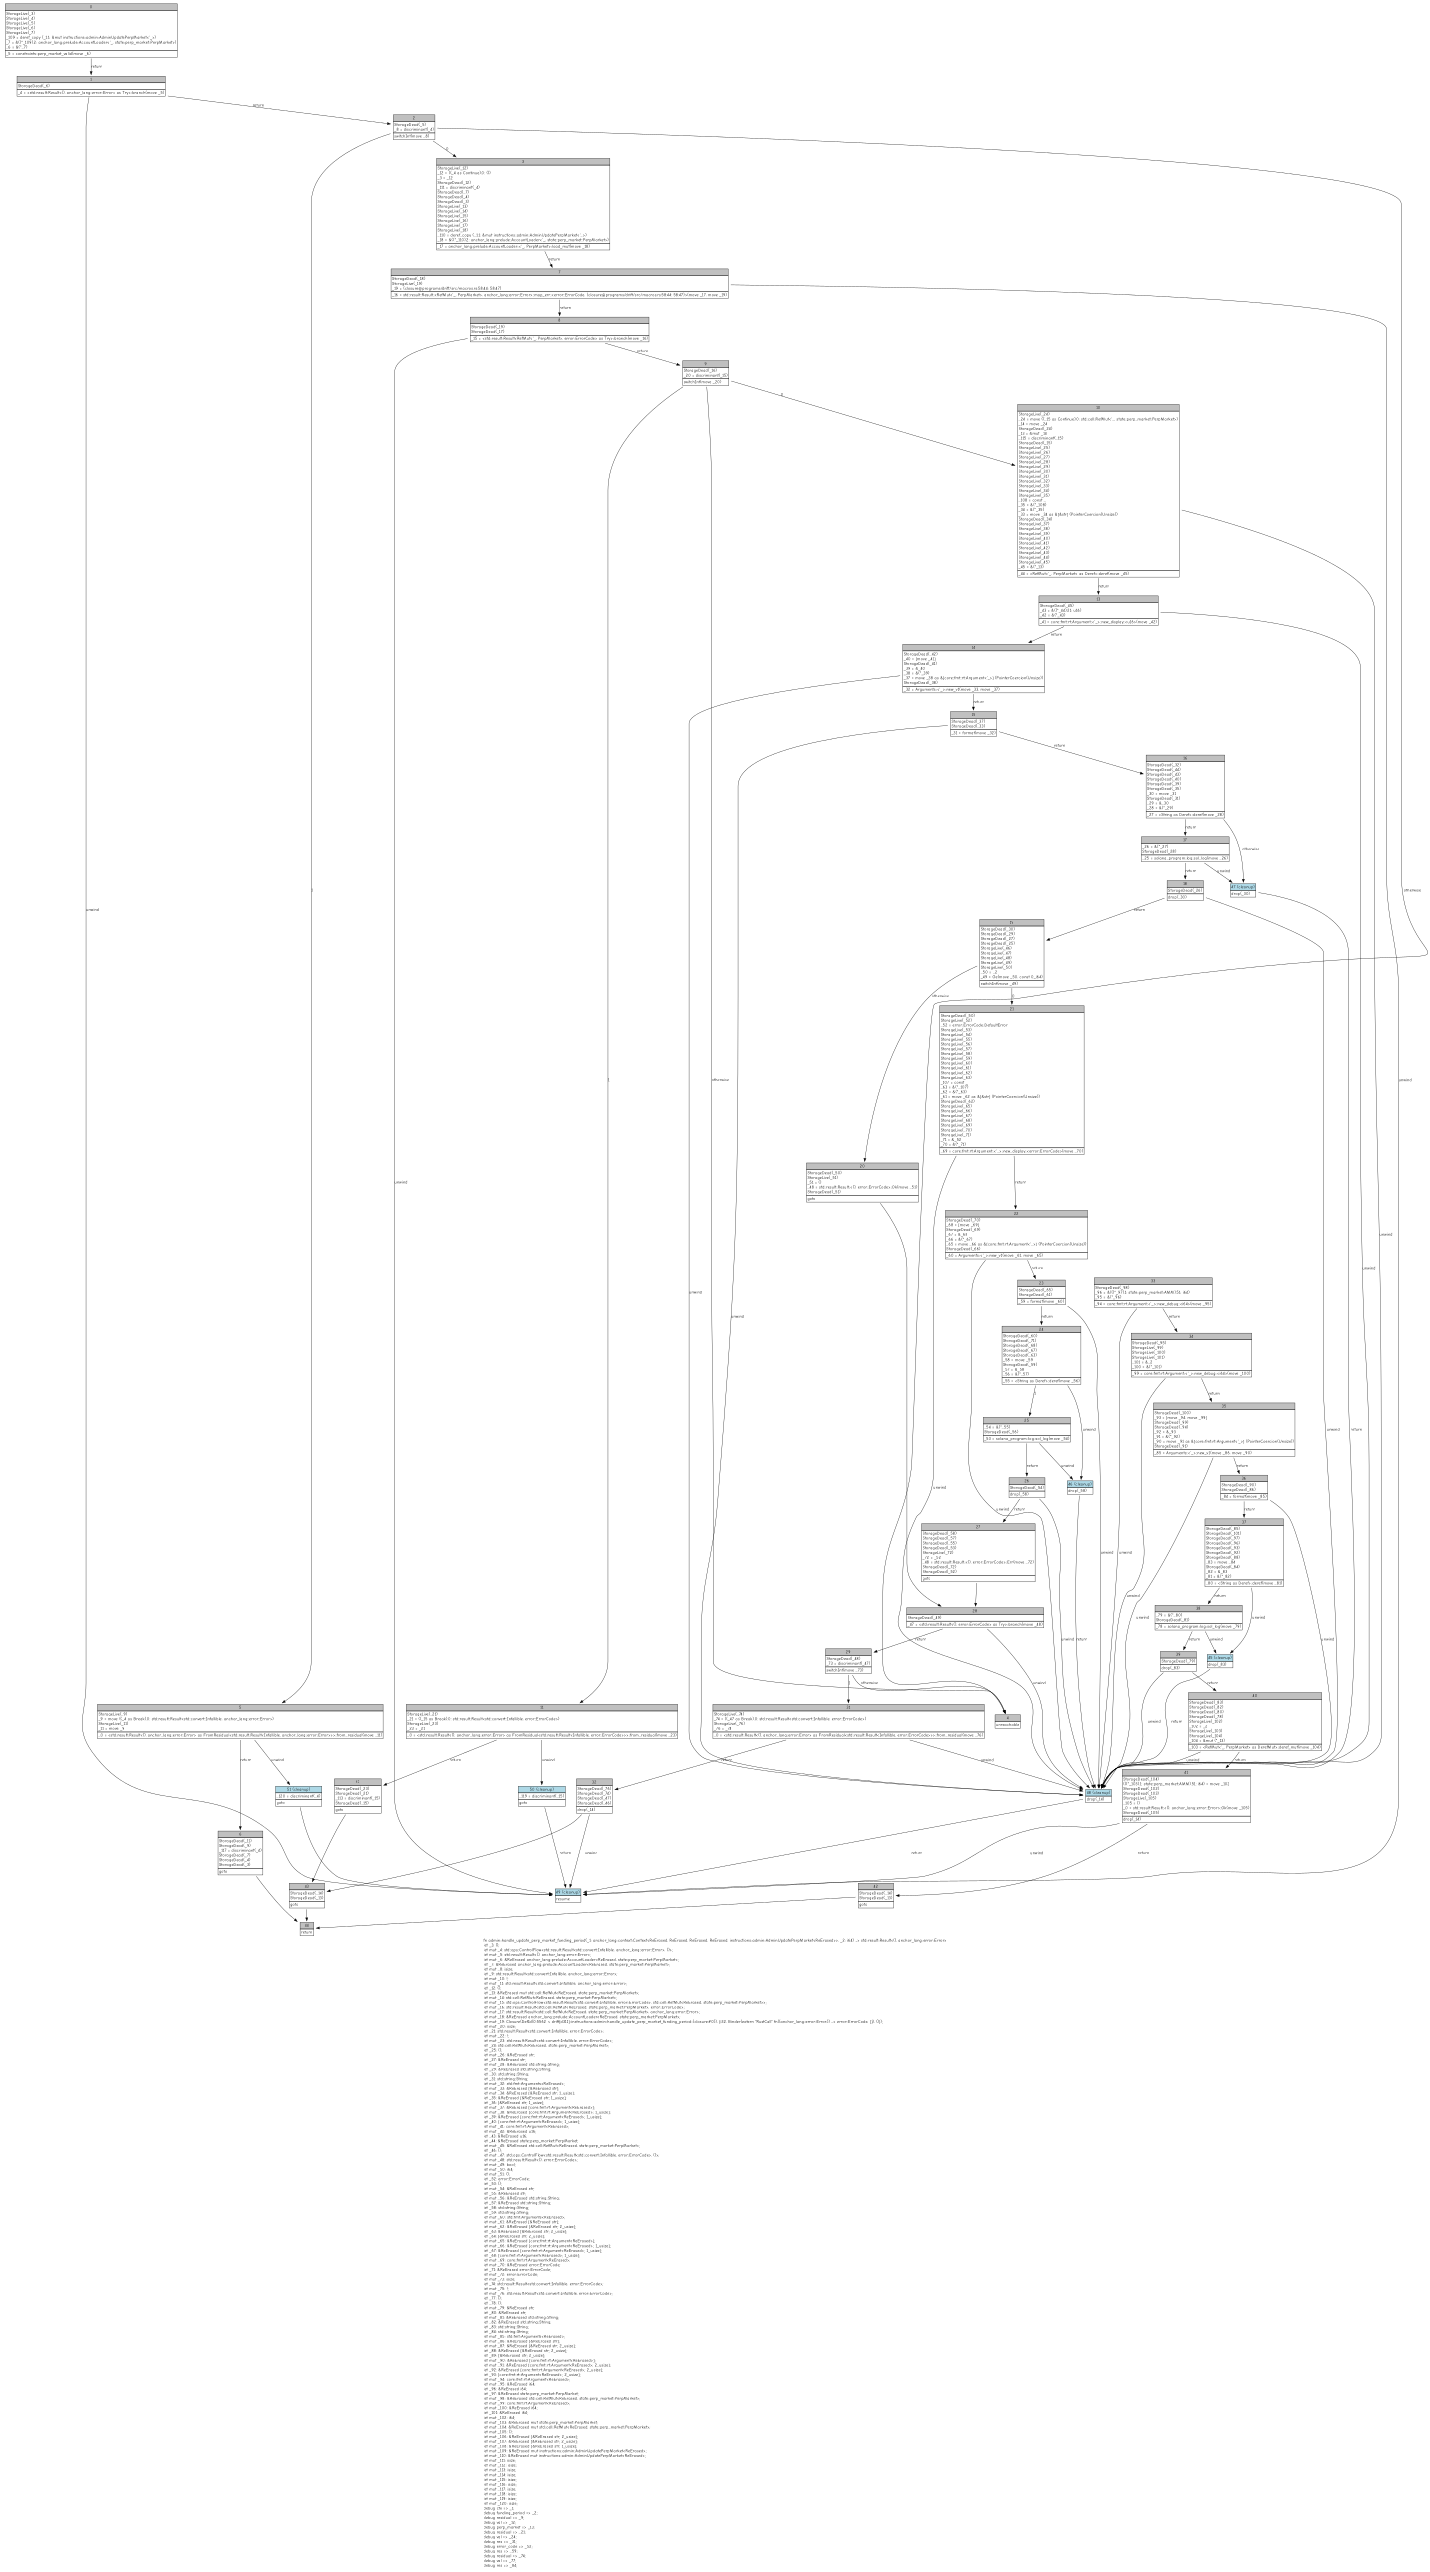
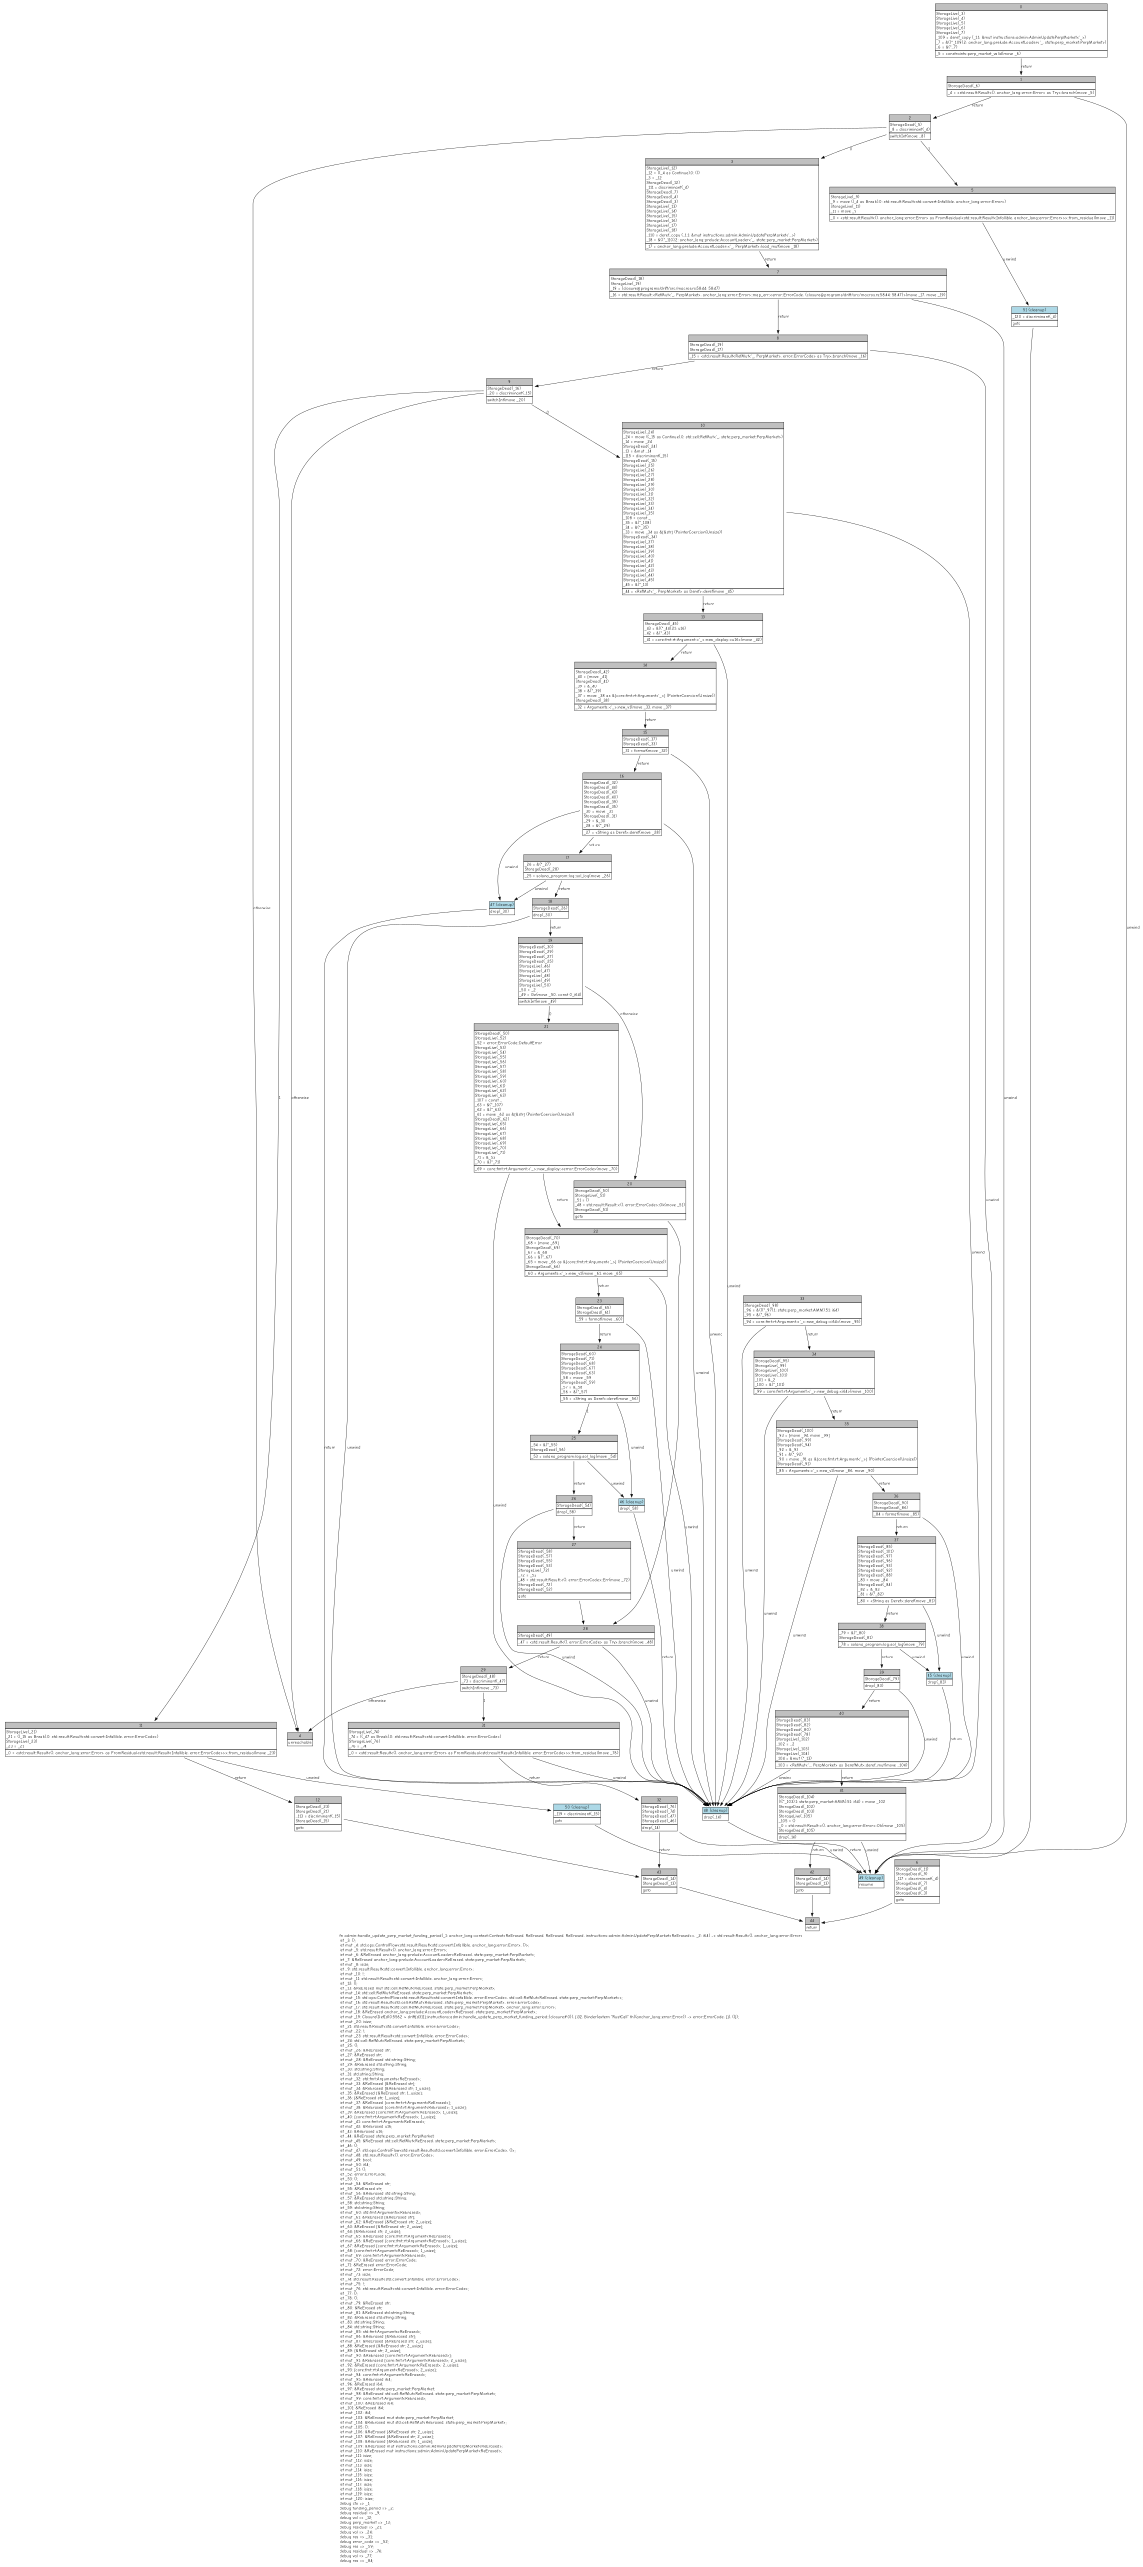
(1251, 849) -> (512, 867)
(689, 1323) -> (693, 1308)
(240, 1783) -> none
